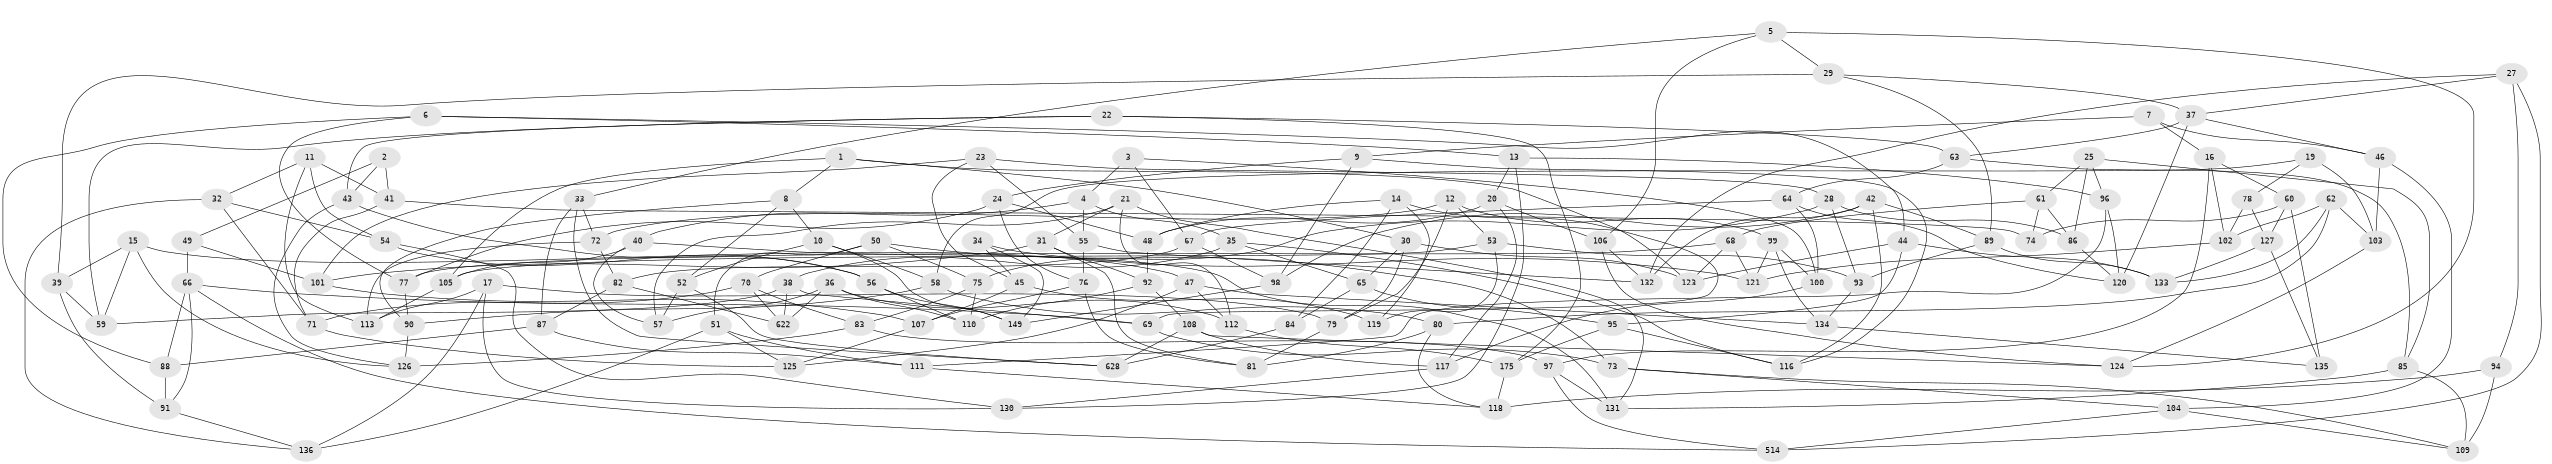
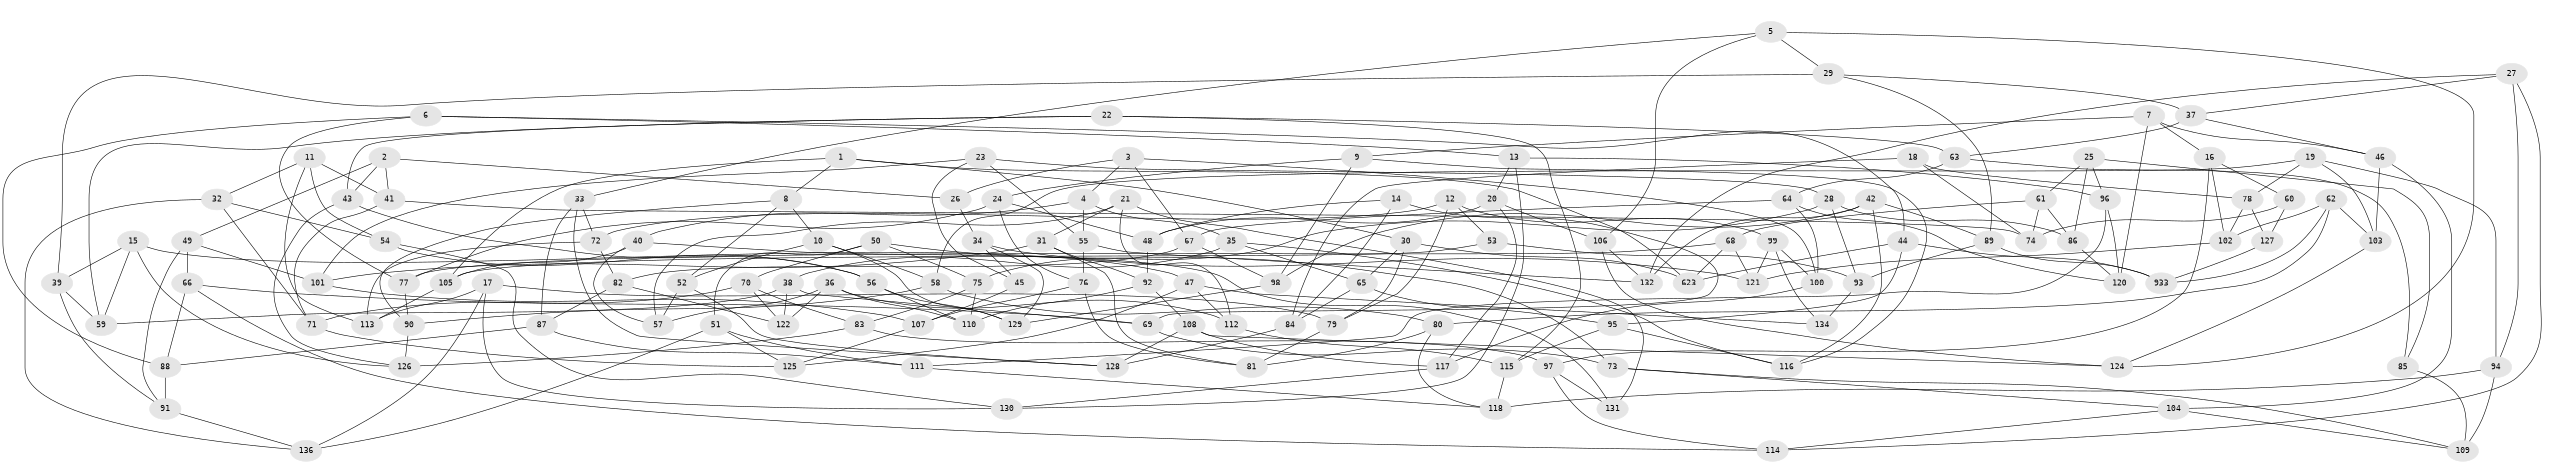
none -> (1913, 158)
none -> (956, 199)
(2157, 200) -> (2134, 199)
none -> (2469, 203)
(1689, 283) -> (1689, 283)
(2161, 283) -> (2161, 283)
(783, 325) -> (783, 325)
(1015, 325) -> (1015, 325)
(1374, 325) -> none
(191, 349) -> (148, 328)
(1113, 367) -> (1113, 367)
(1507, 367) -> (1507, 367)
(2321, 367) -> none
(2009, 400) -> none
(1773, 451) -> (1773, 451)
